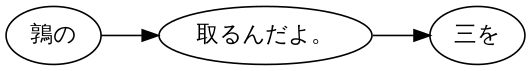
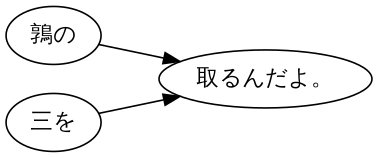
(393, 35) -> (131, 107)
